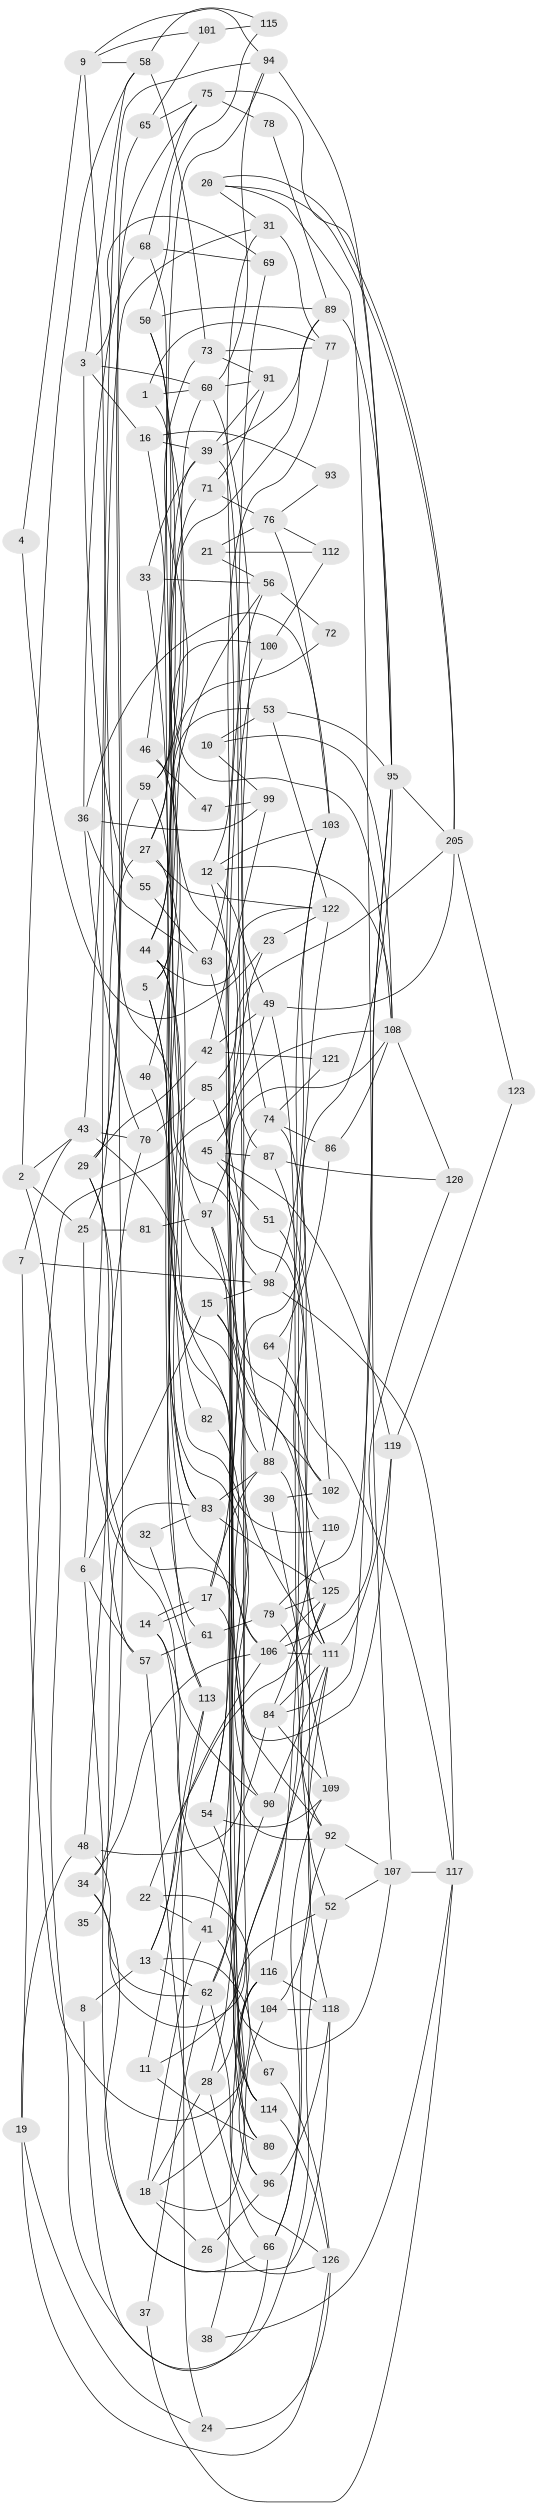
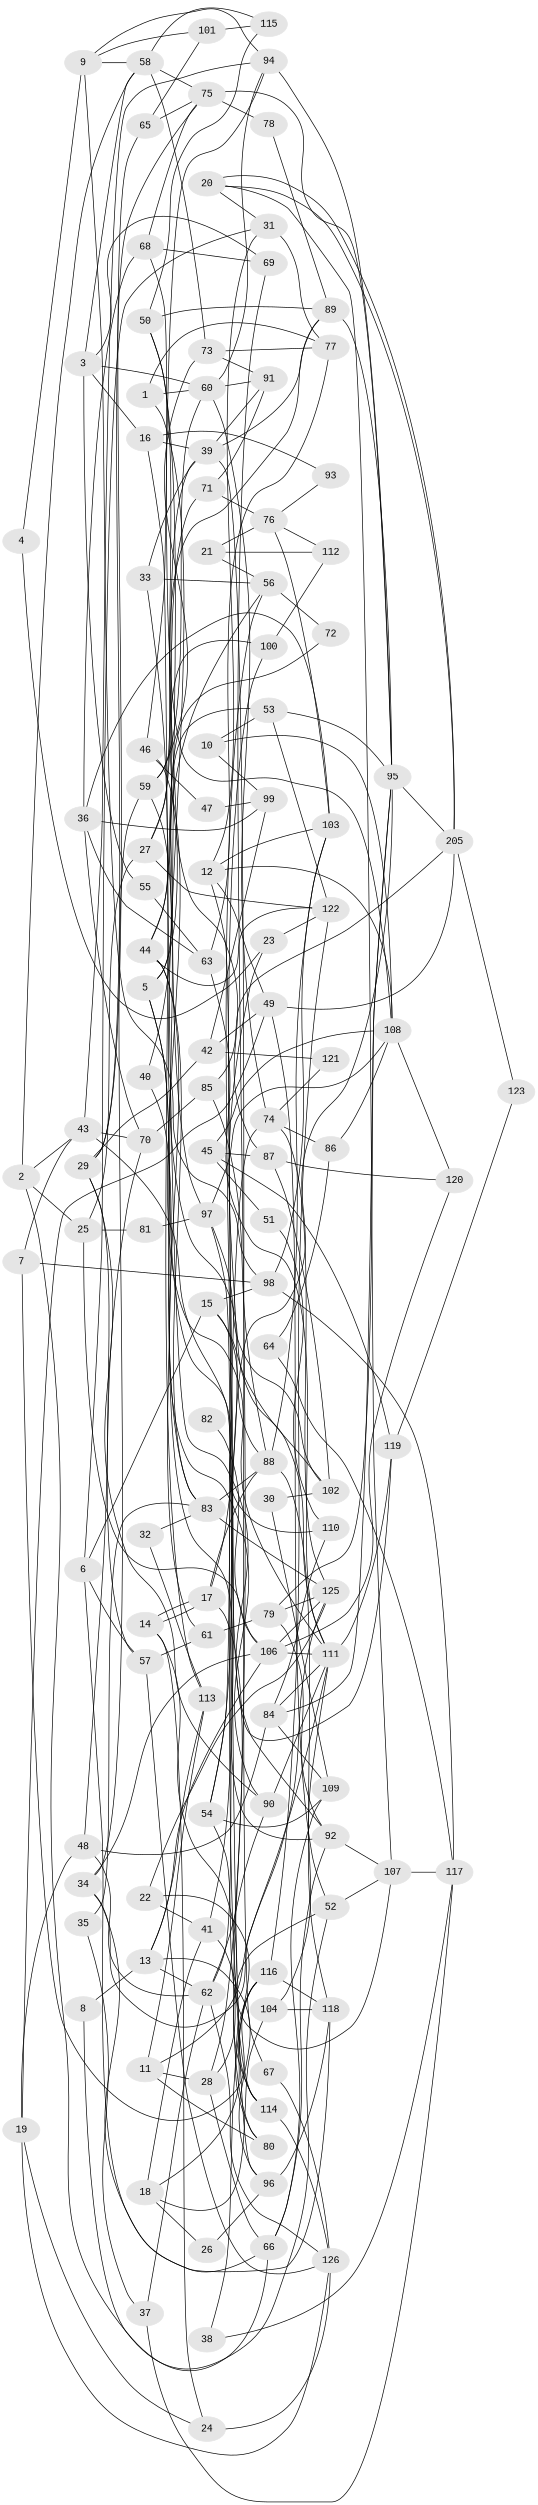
none -> (171, 76)
(185, 1064) -> none
(169, 2151) -> (176, 2076)
none -> (103, 2159)
